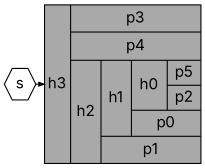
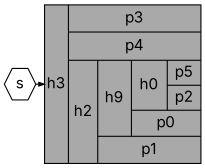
(116, 98) -> (115, 98)
